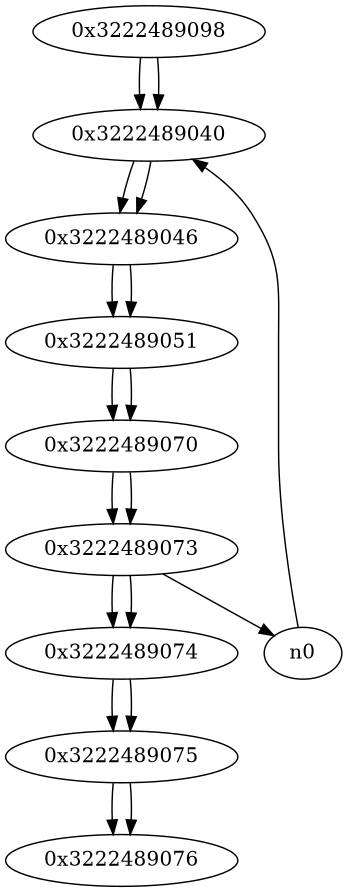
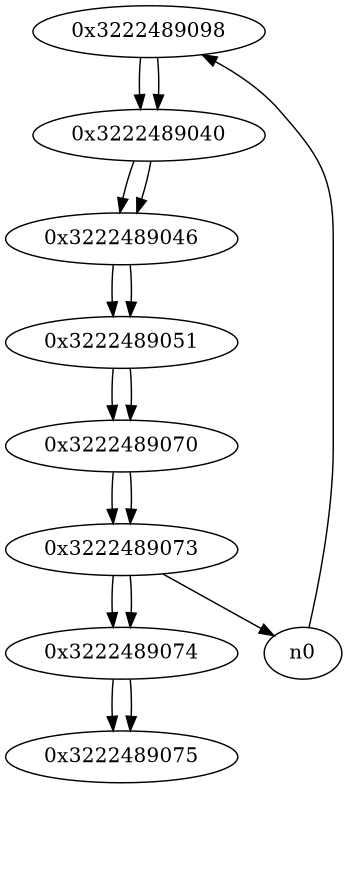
(279, 385) -> (333, 322)
(122, 860) -> none
